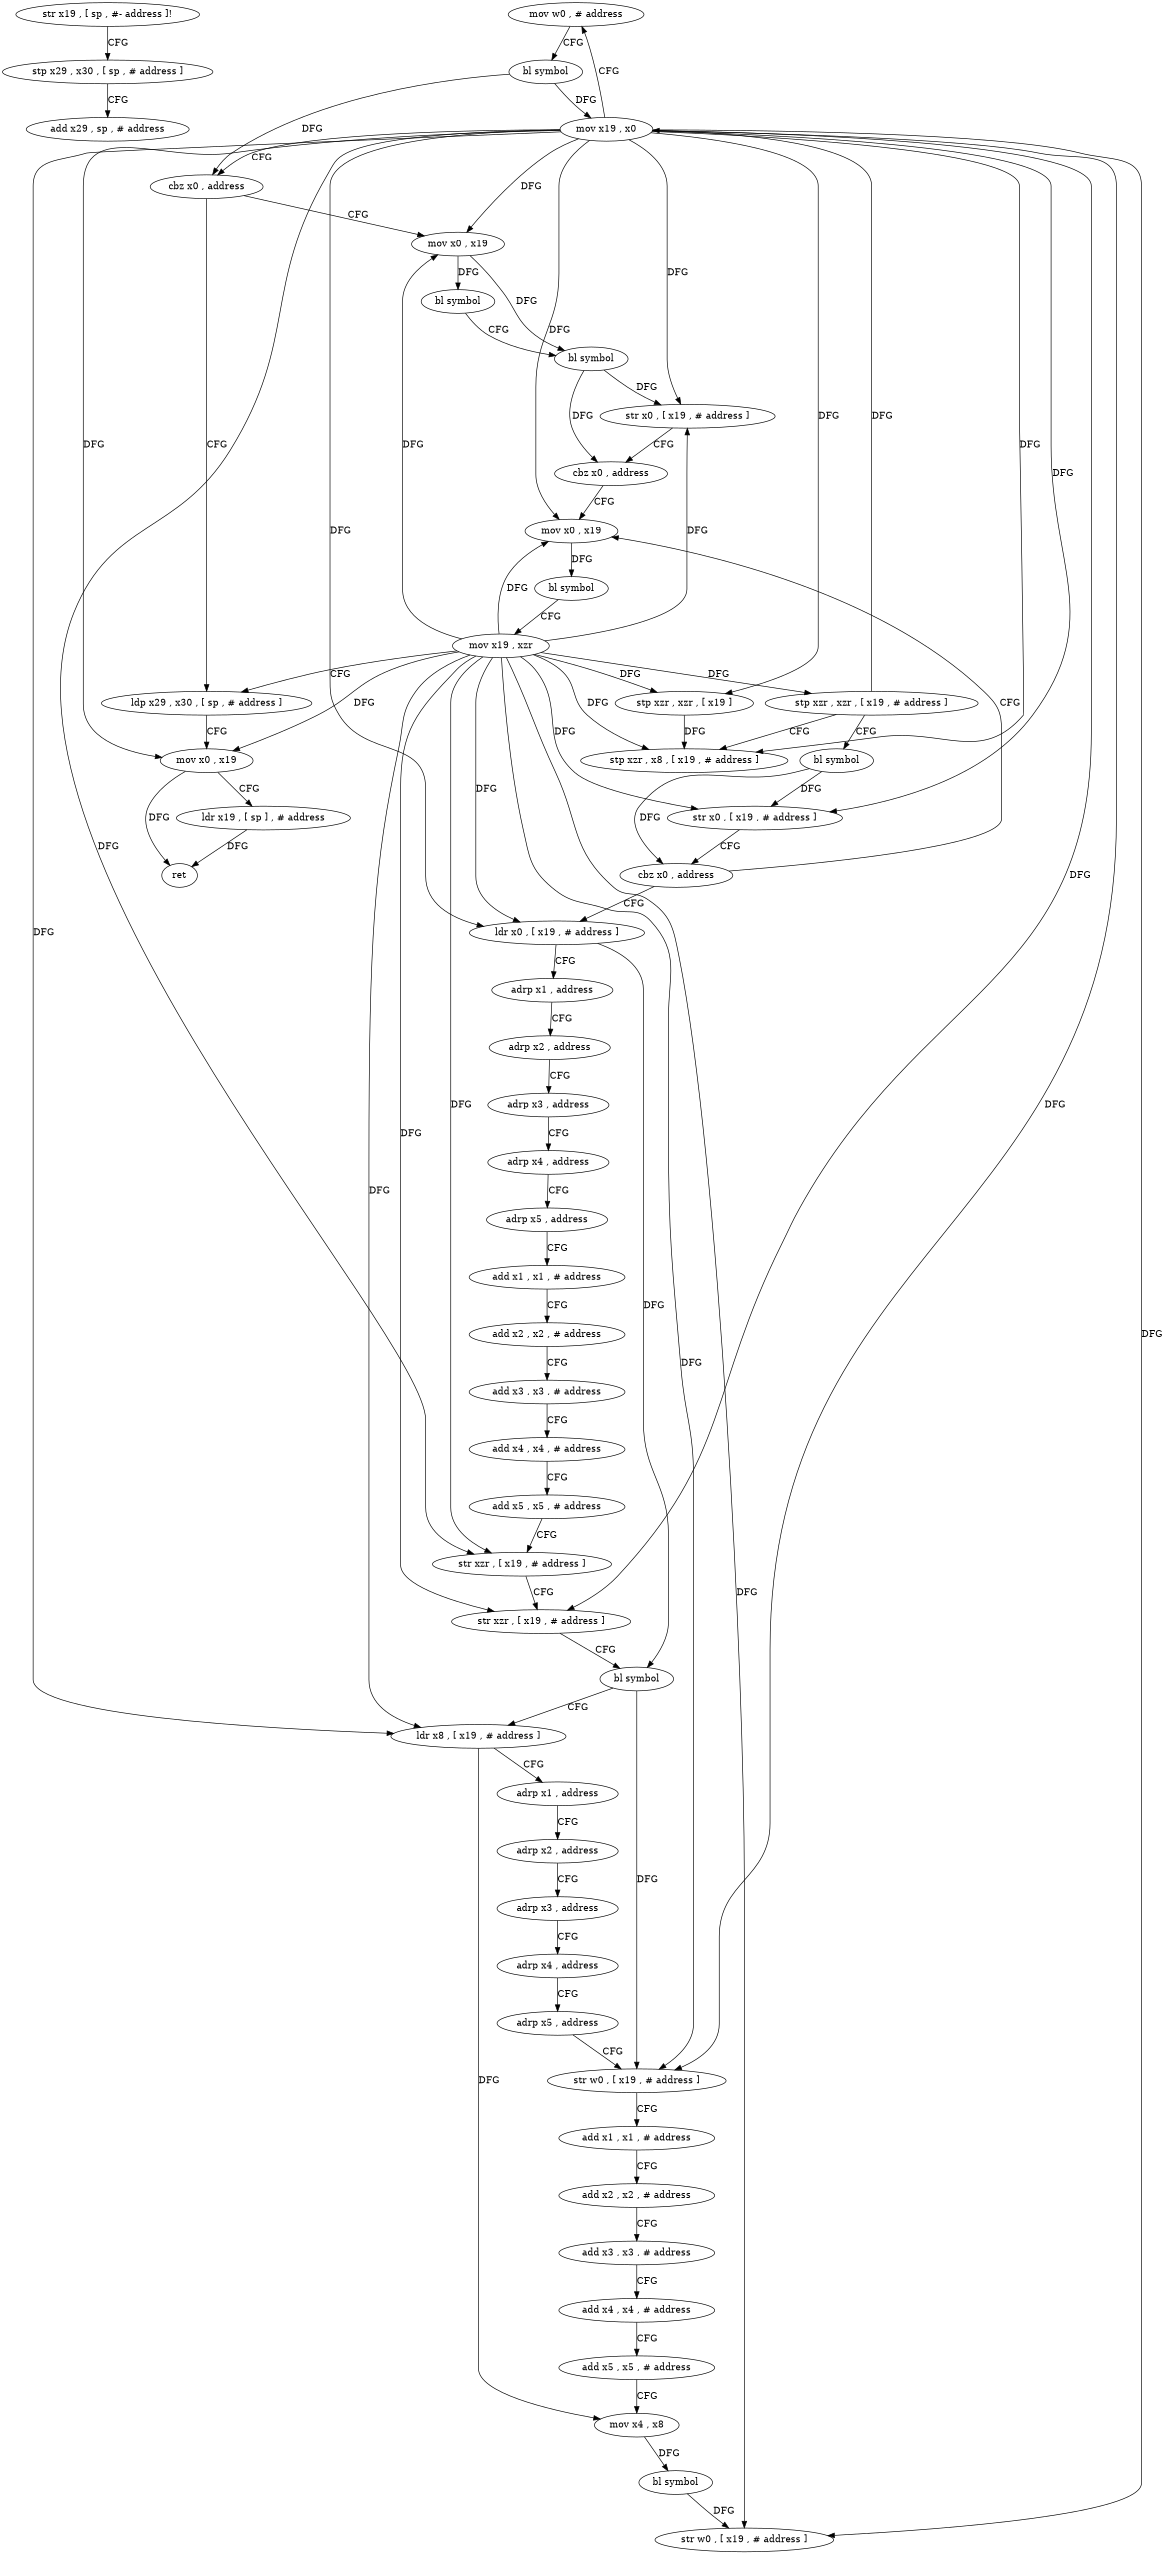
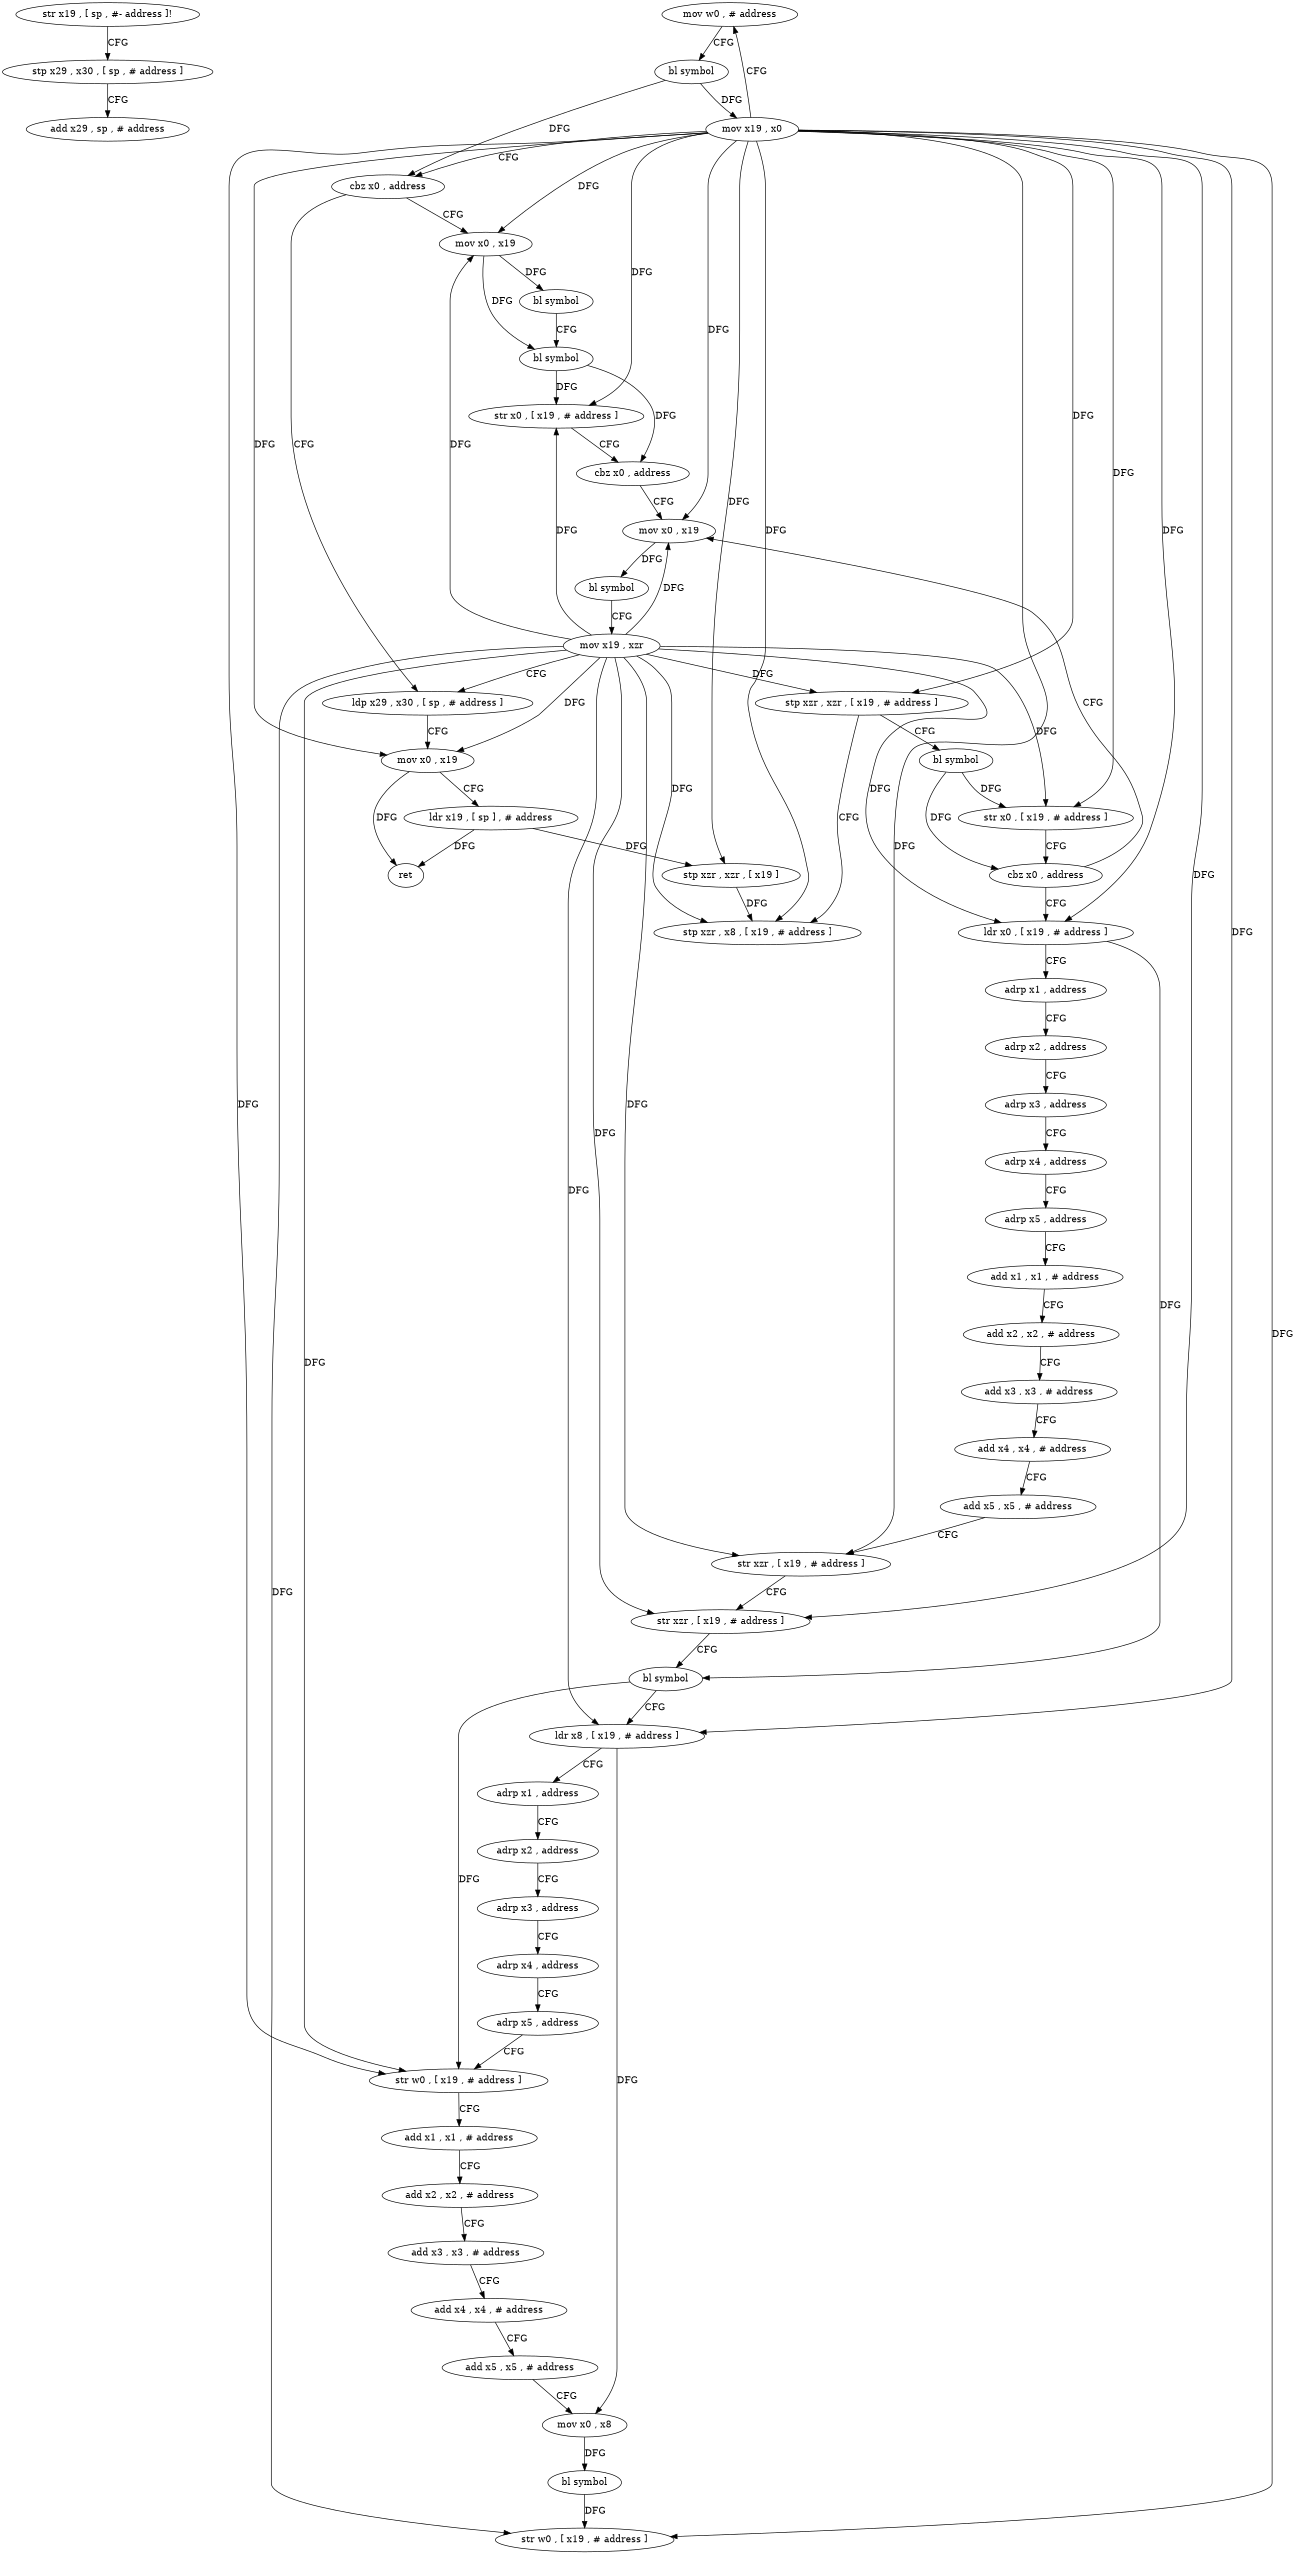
(872, 324) -> (1073, 344)
(593, 670) -> (609, 846)
(637, 2425) -> (585, 2425)
